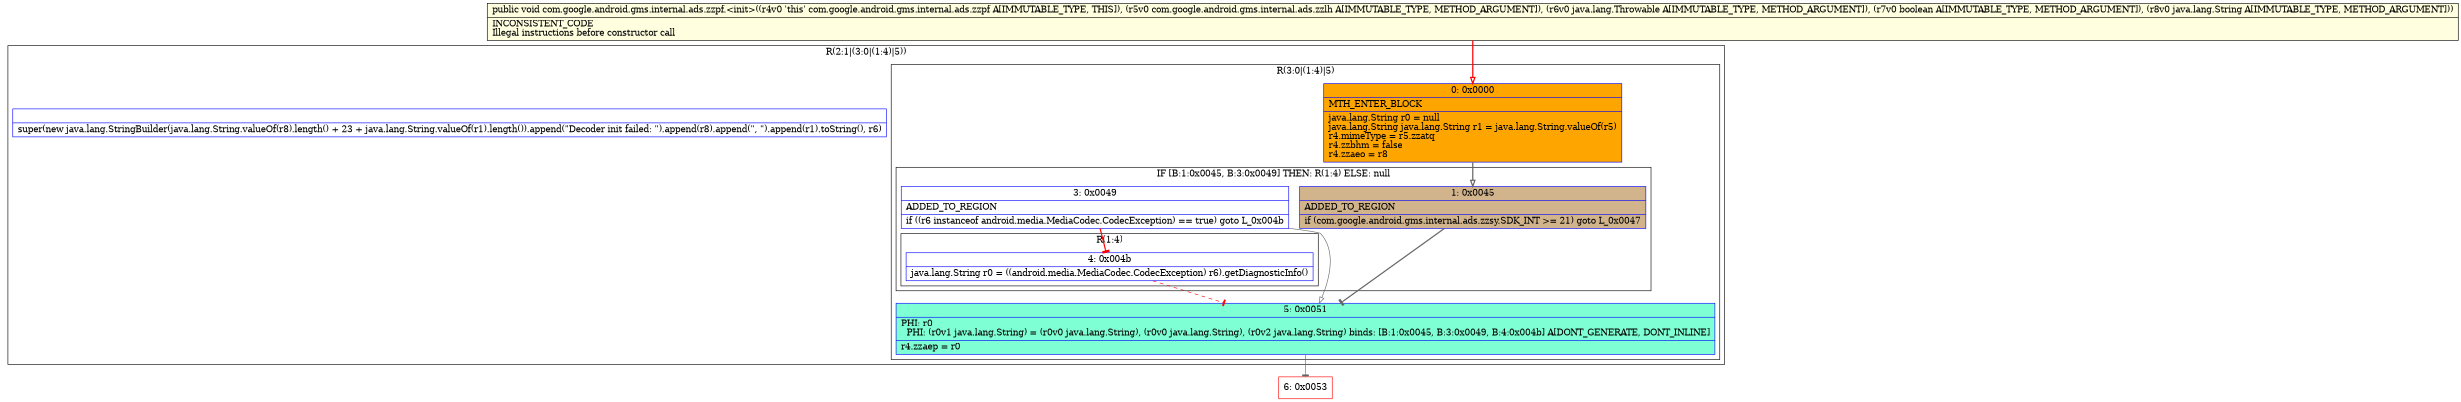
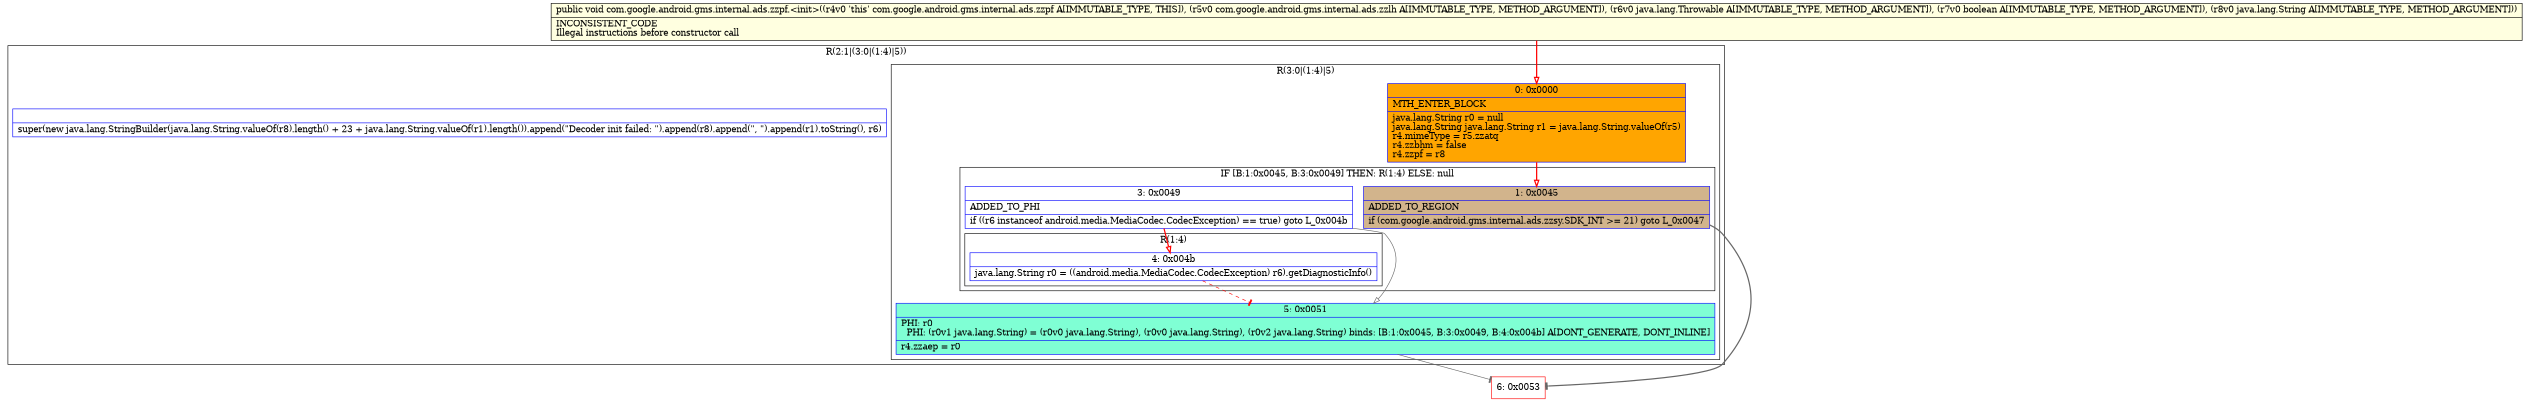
(1358, 155) -> (1419, 155)
(1473, 171) -> (1537, 171)
(951, 207) -> (1005, 207)
(1103, 239) -> (1166, 238)
(1394, 265) -> (1708, 370)
